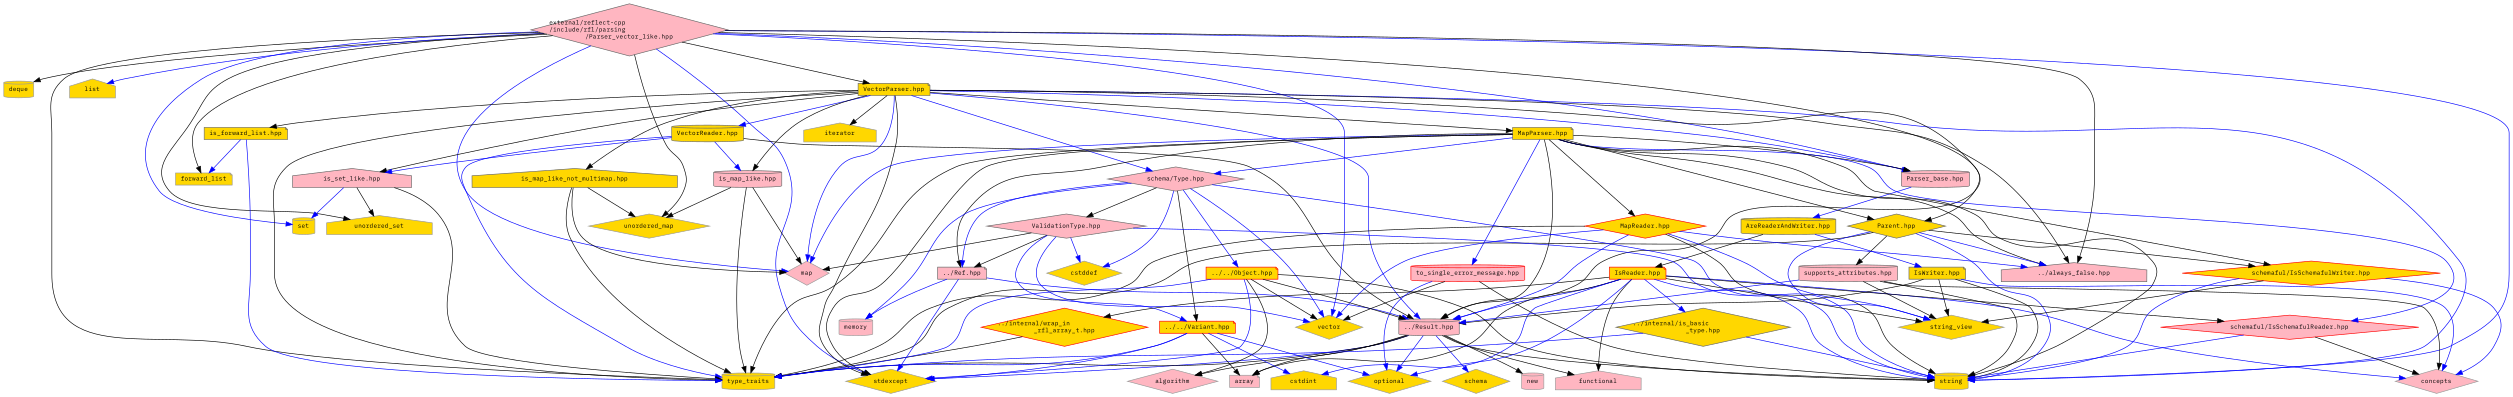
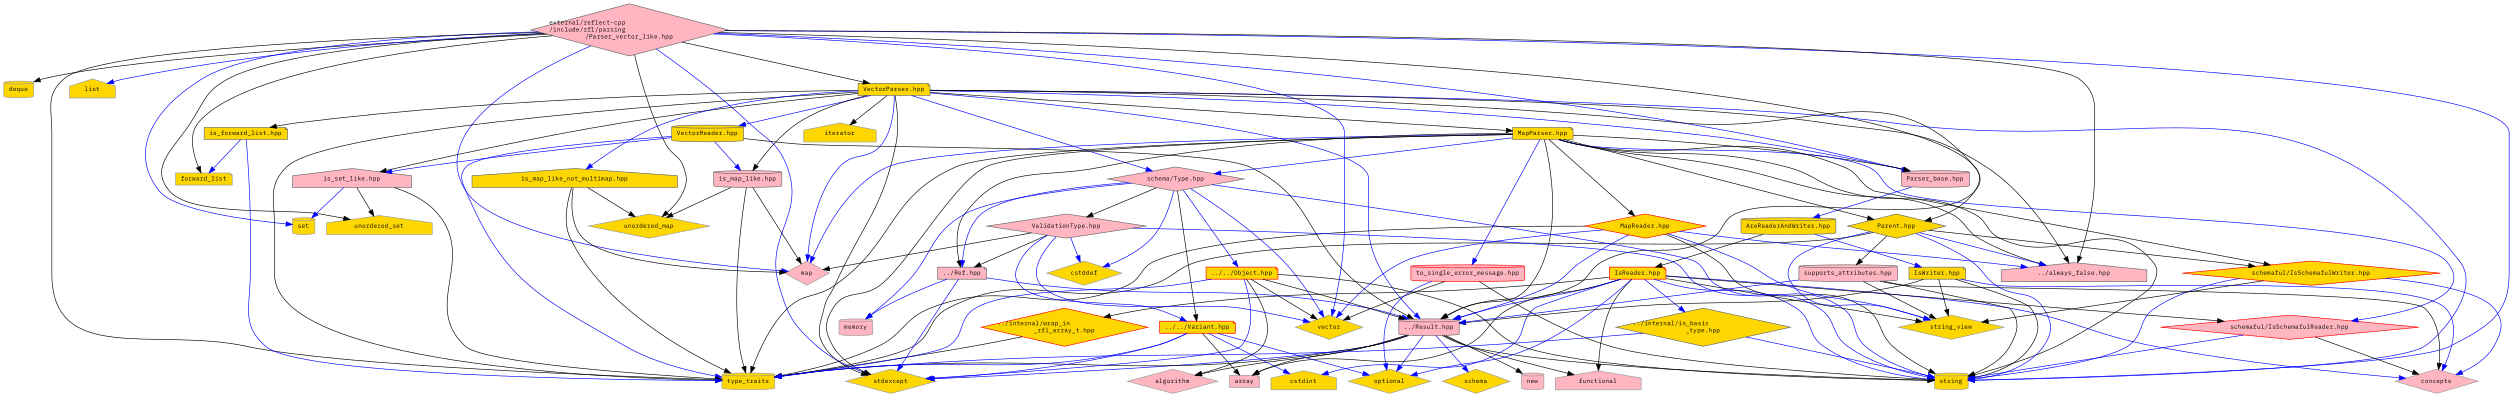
(678, 119) -> (678, 119)
